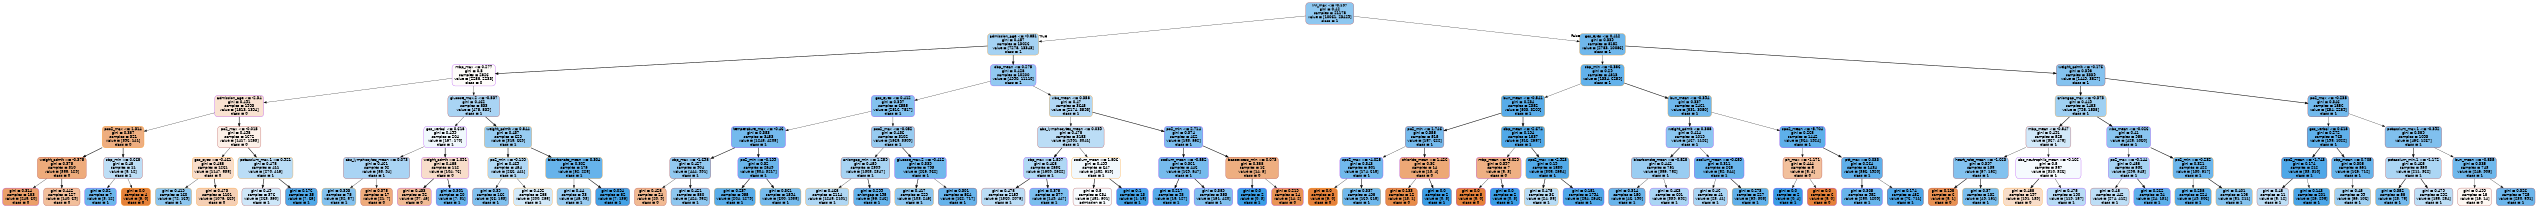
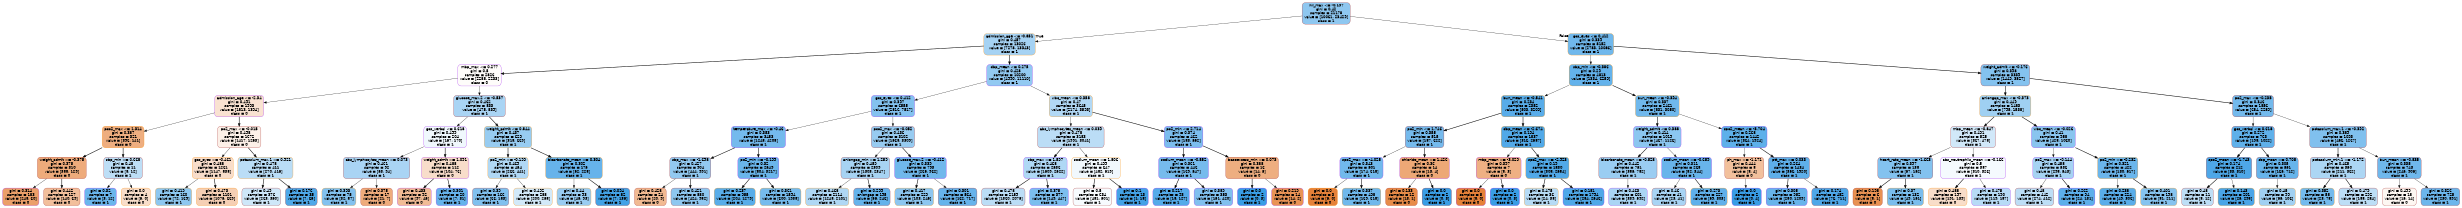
(136, 197) -> (136, 197)
(1092, 197) -> (1092, 197)
(1627, 197) -> none
(1822, 197) -> none
